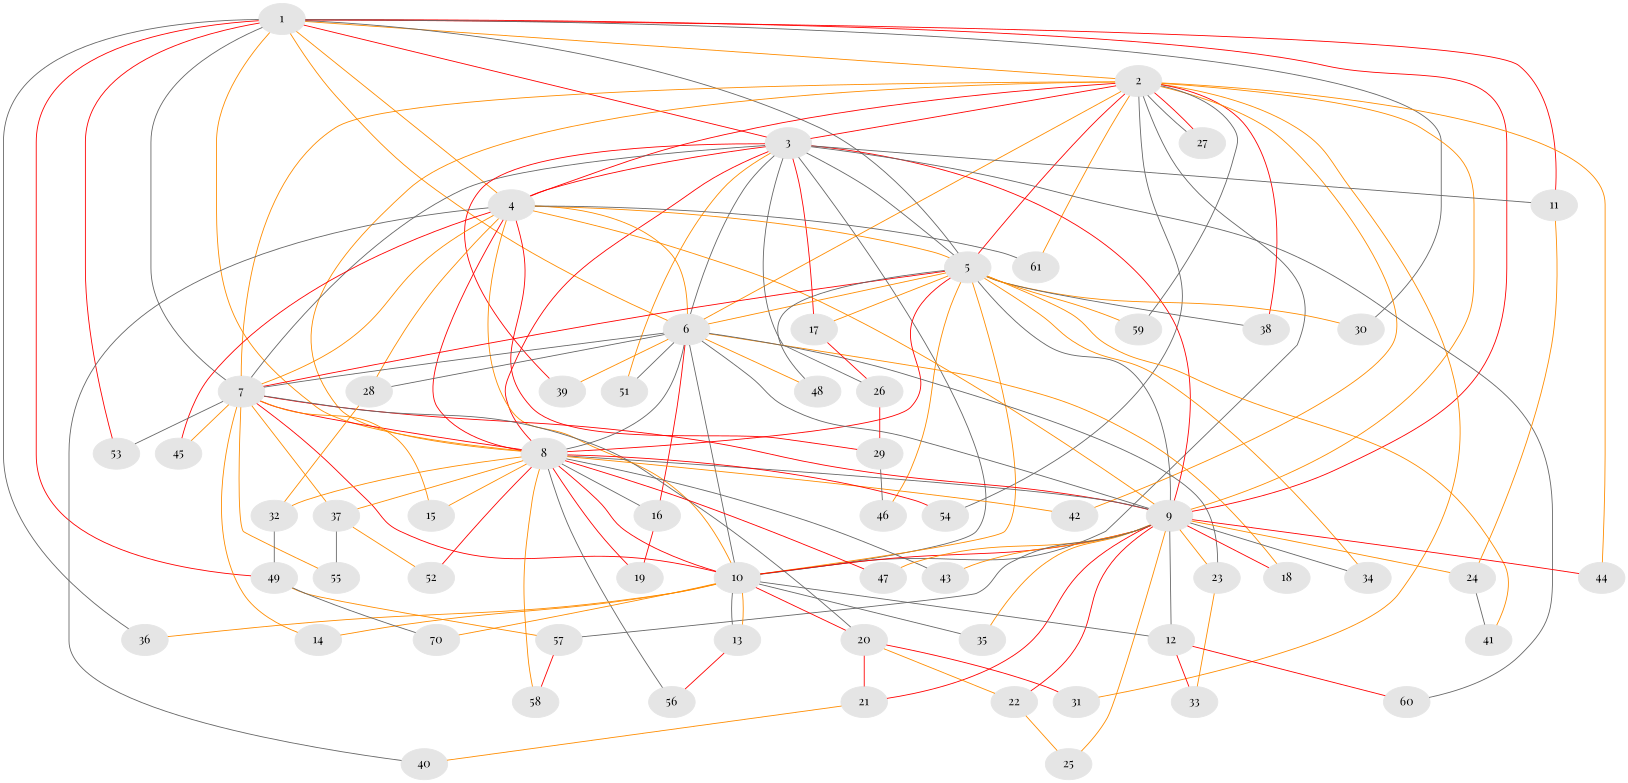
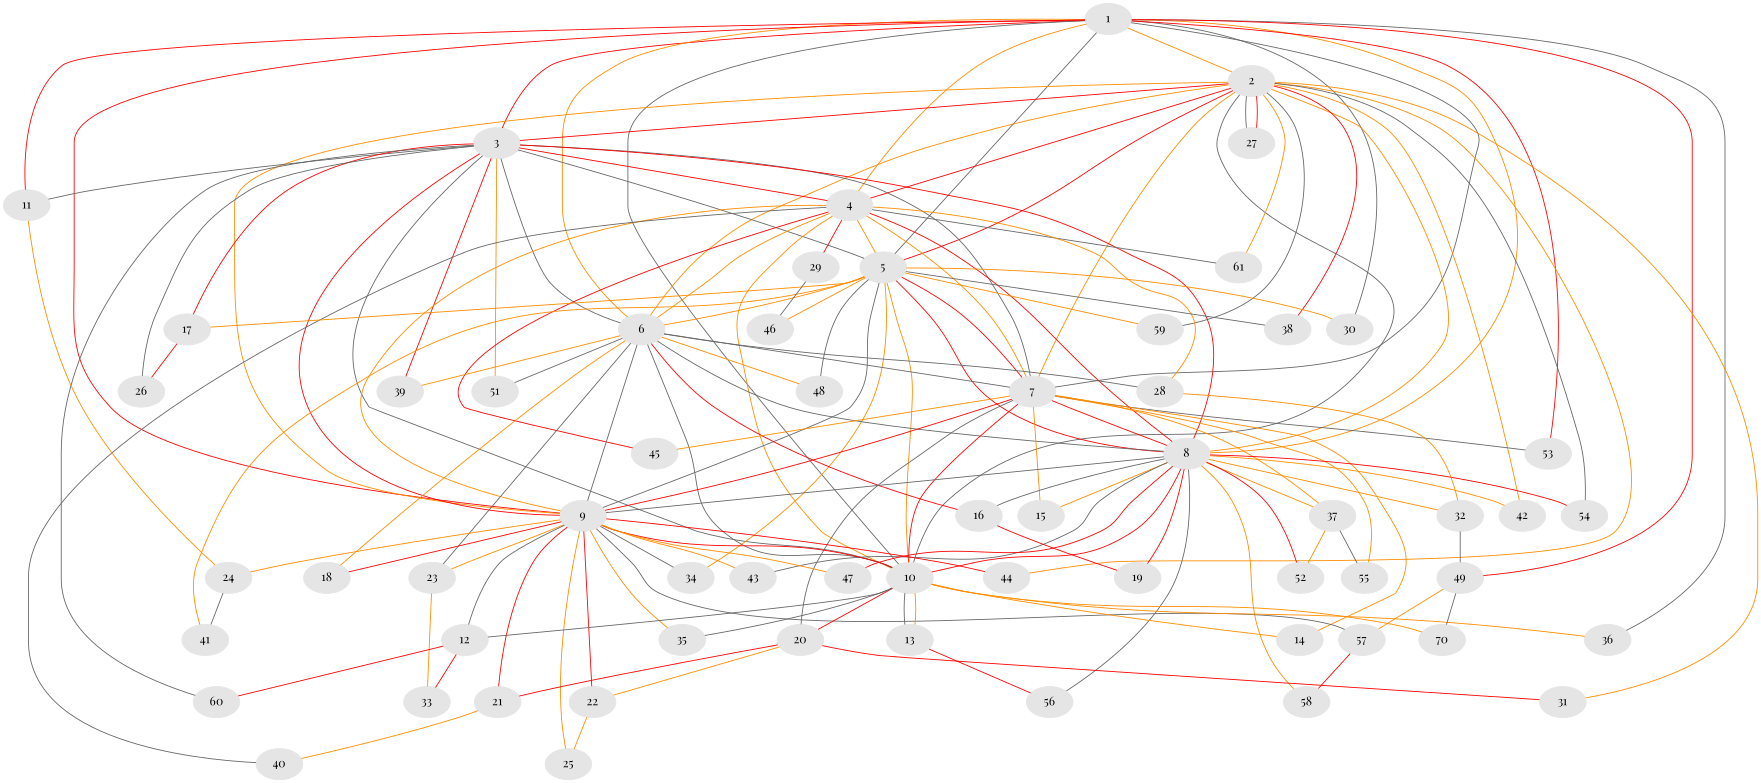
none -> (628, 204)
(880, 425) -> none
